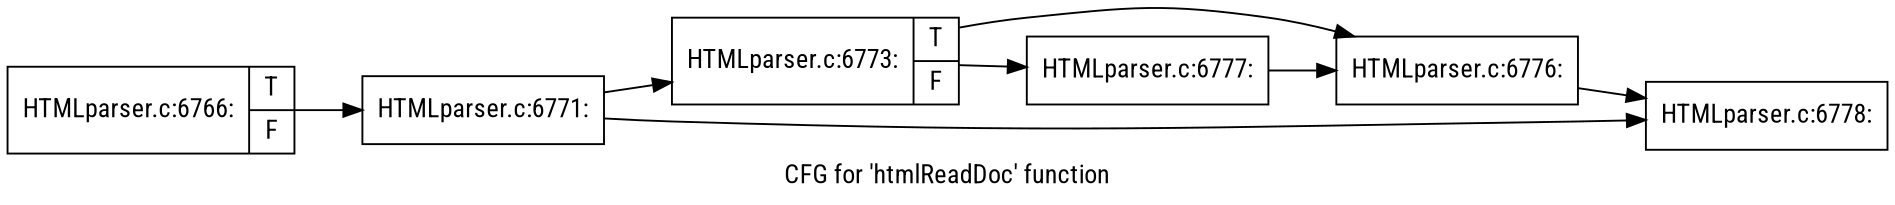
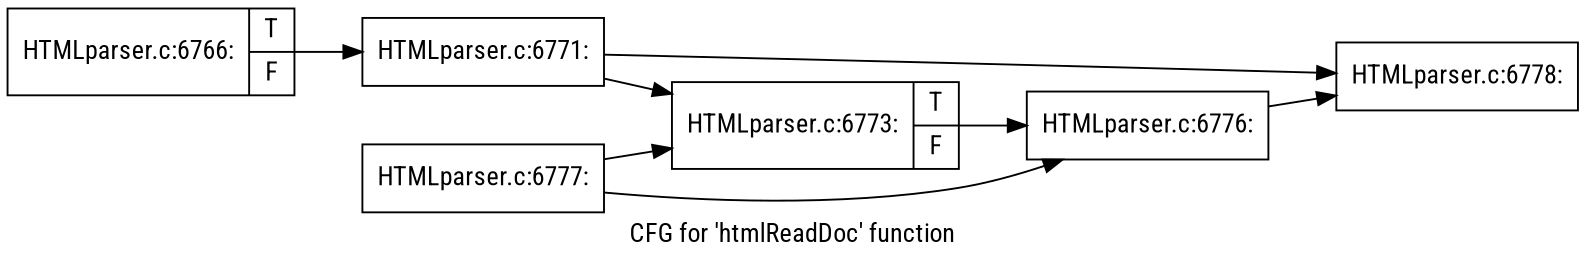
(983, 66) -> (629, 155)
